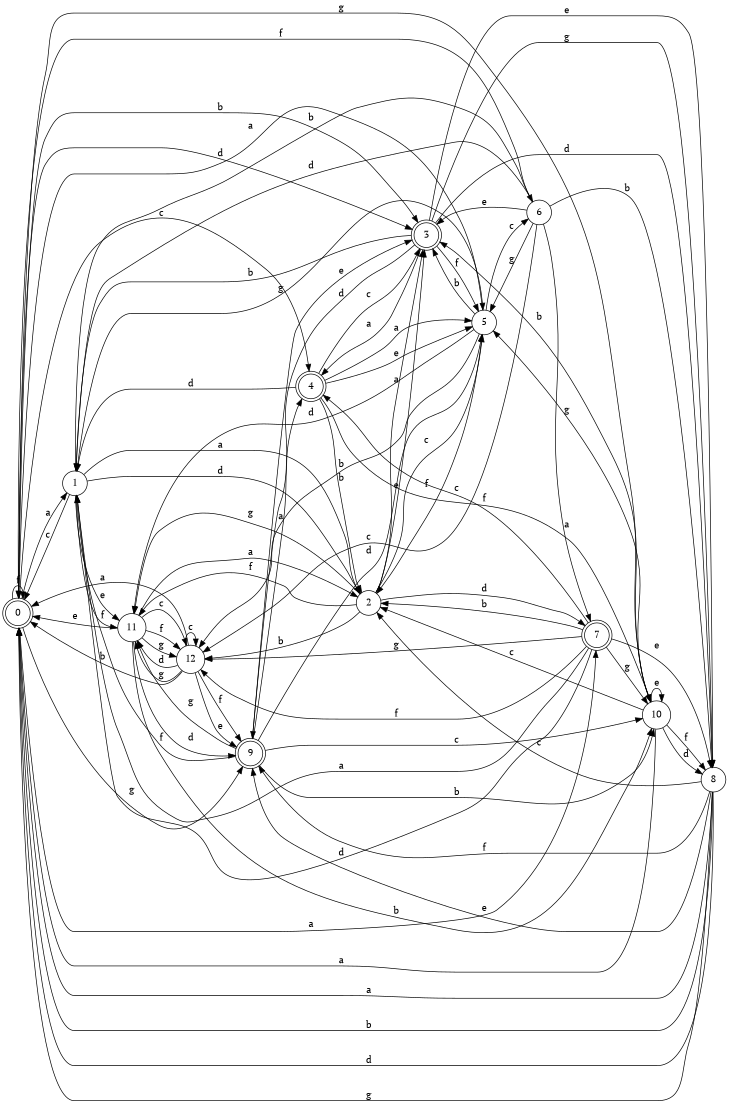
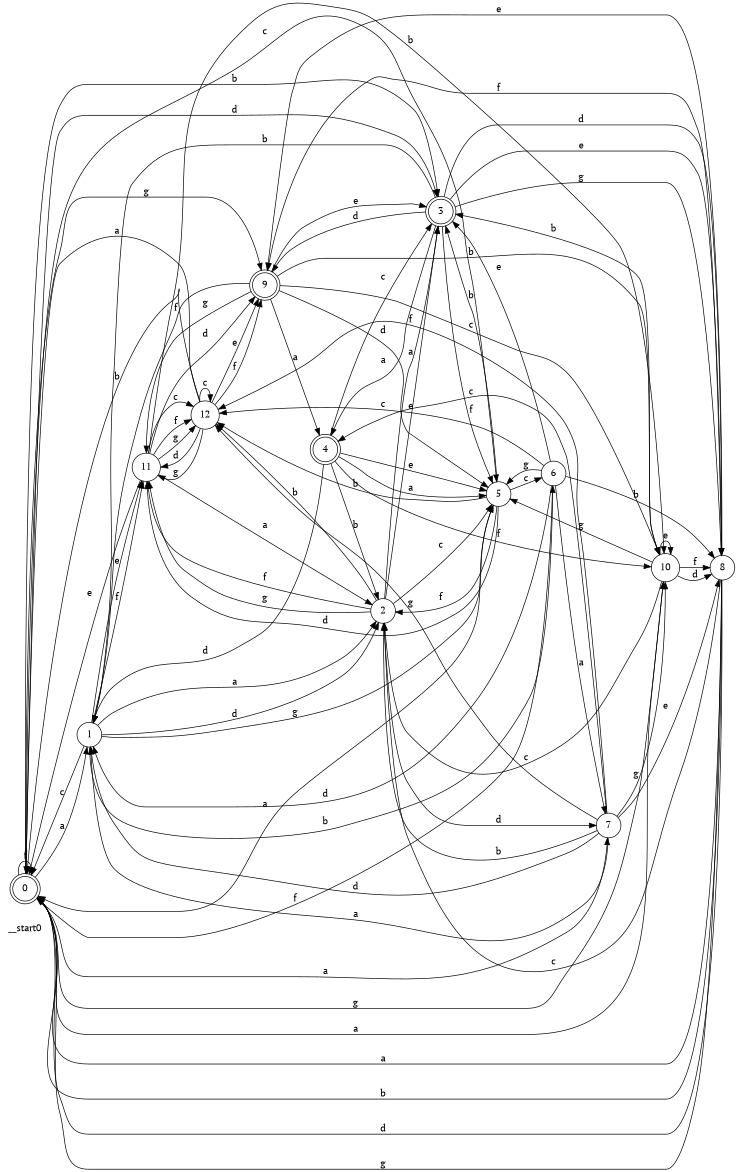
(78, 274) -> (118, 135)
(597, 635) -> (609, 825)
none -> (25, 929)
